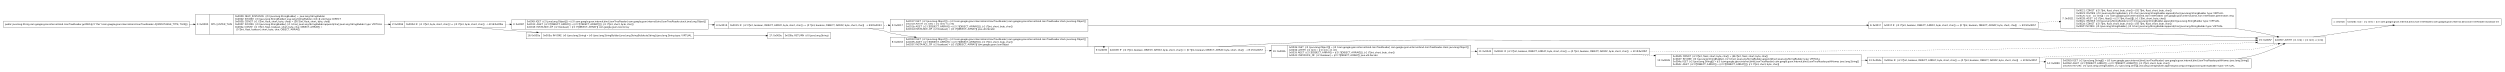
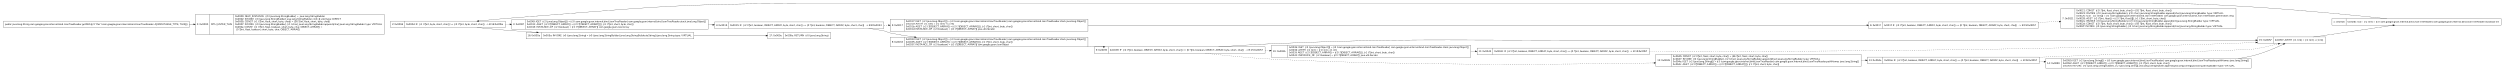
(386, 24) -> (1433, 4)
(2256, 32) -> none
(2133, 33) -> none
(1643, 55) -> (1430, 64)
